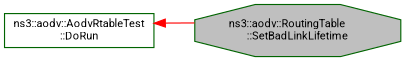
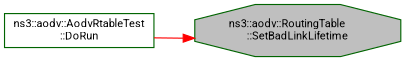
(180, 23) -> (168, 38)
